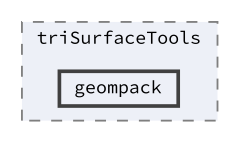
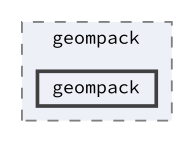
(120, 39) -> (97, 39)
